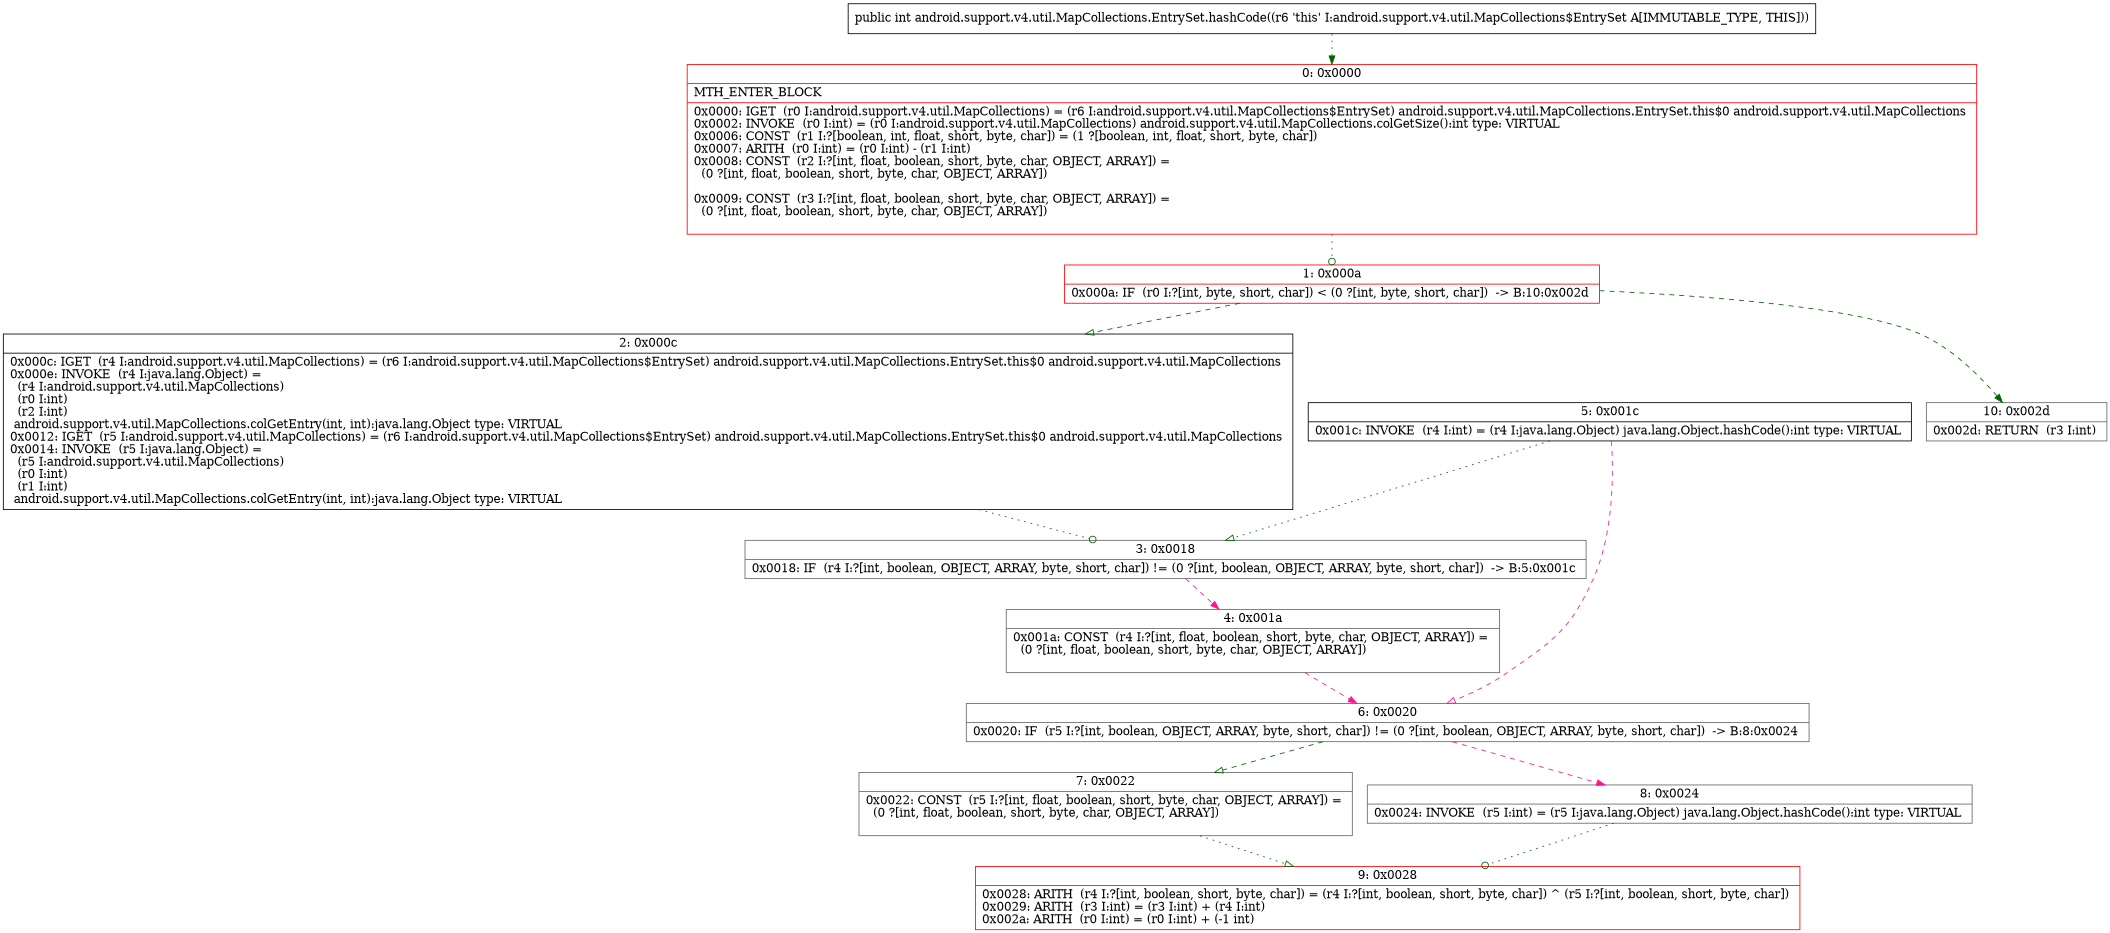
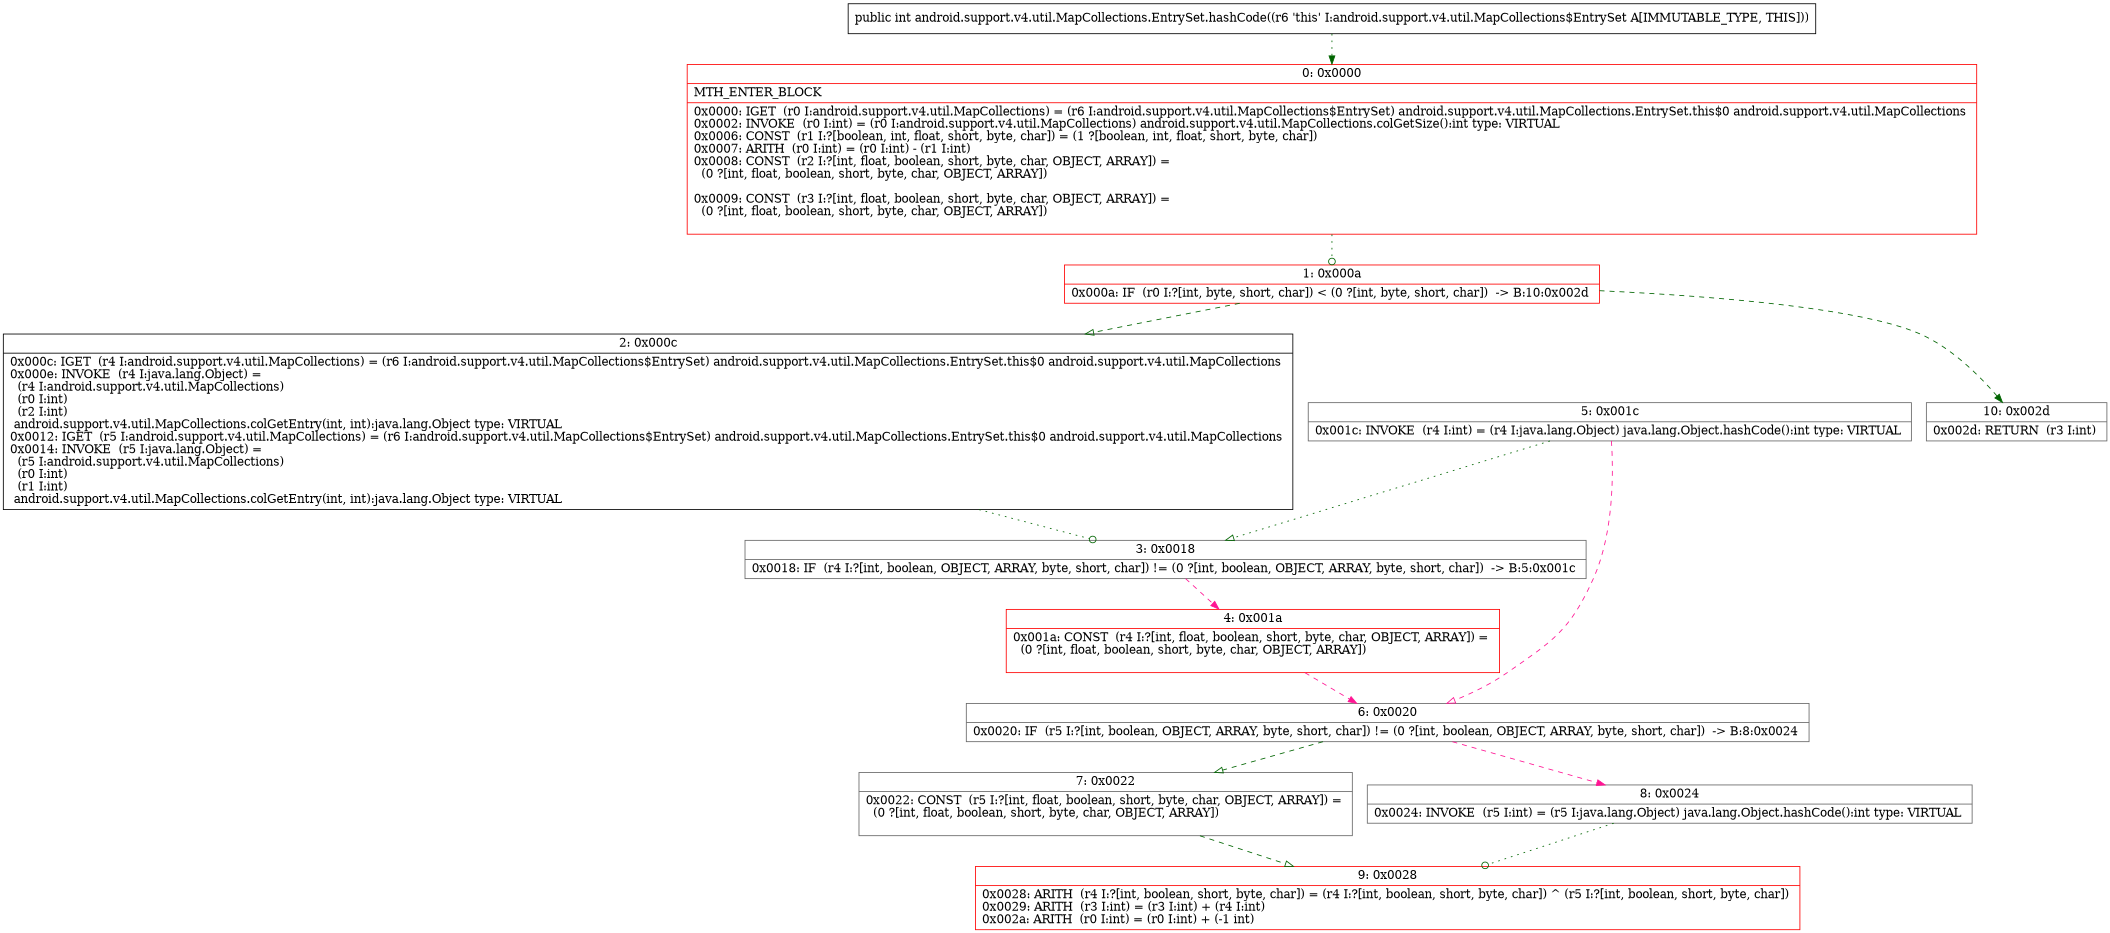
(1610, 422) -> (1610, 422)
(1253, 641) -> (1253, 641)
(1243, 850) -> (1243, 850)
